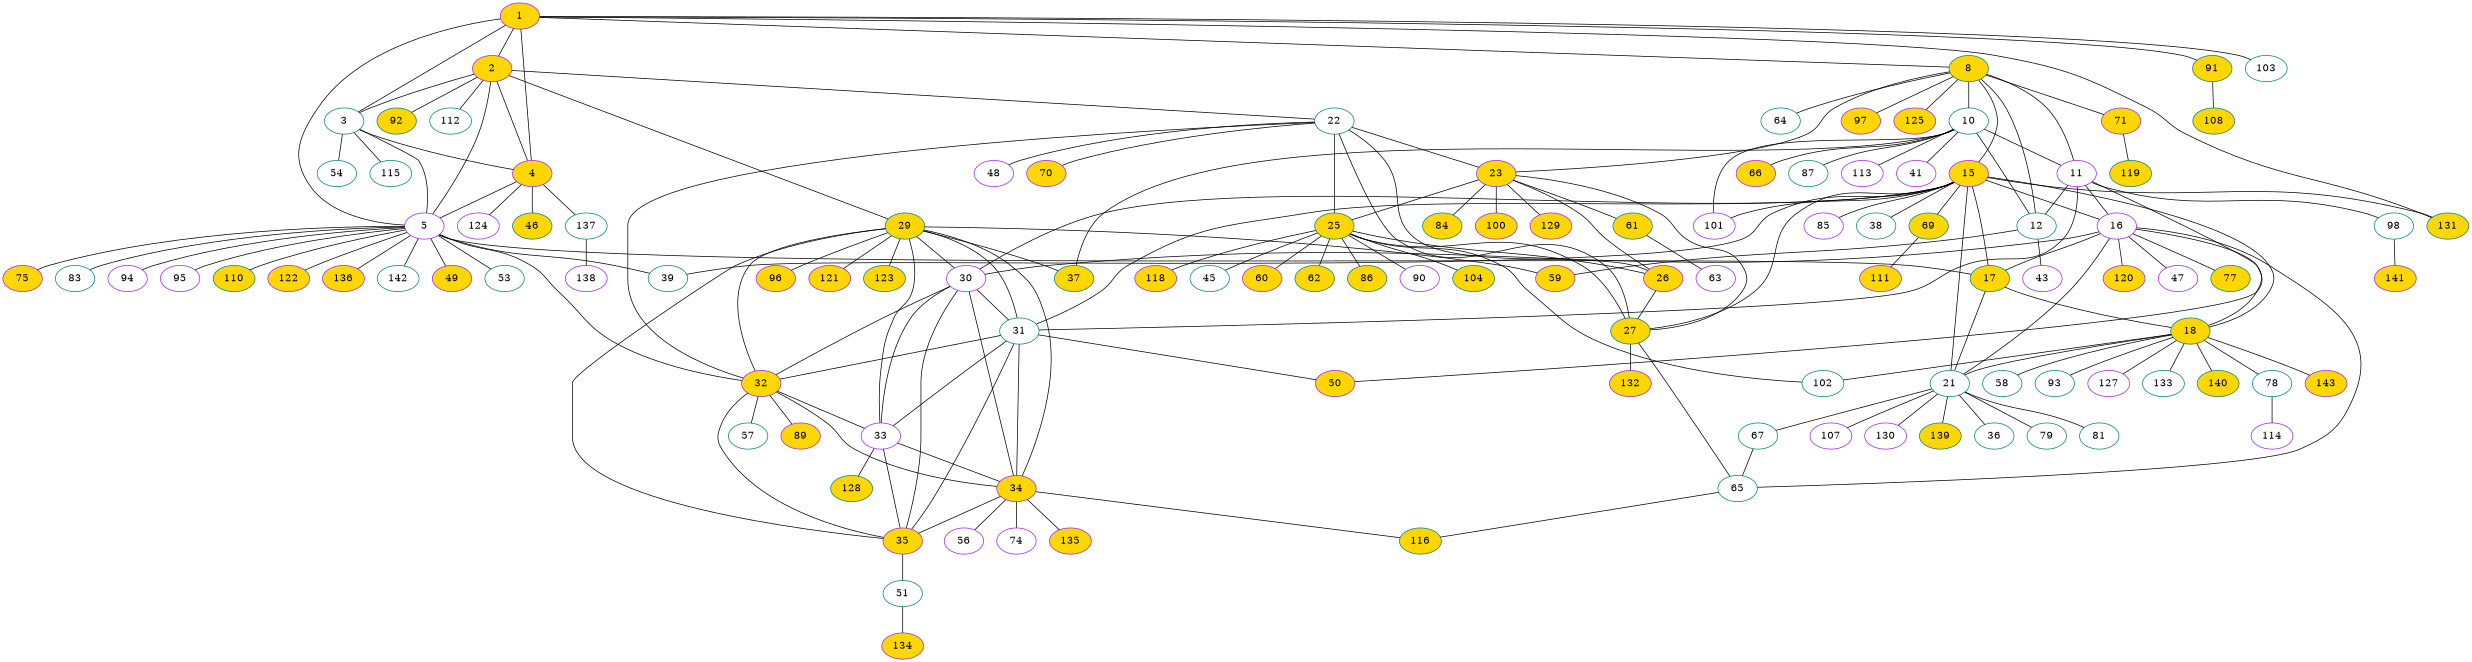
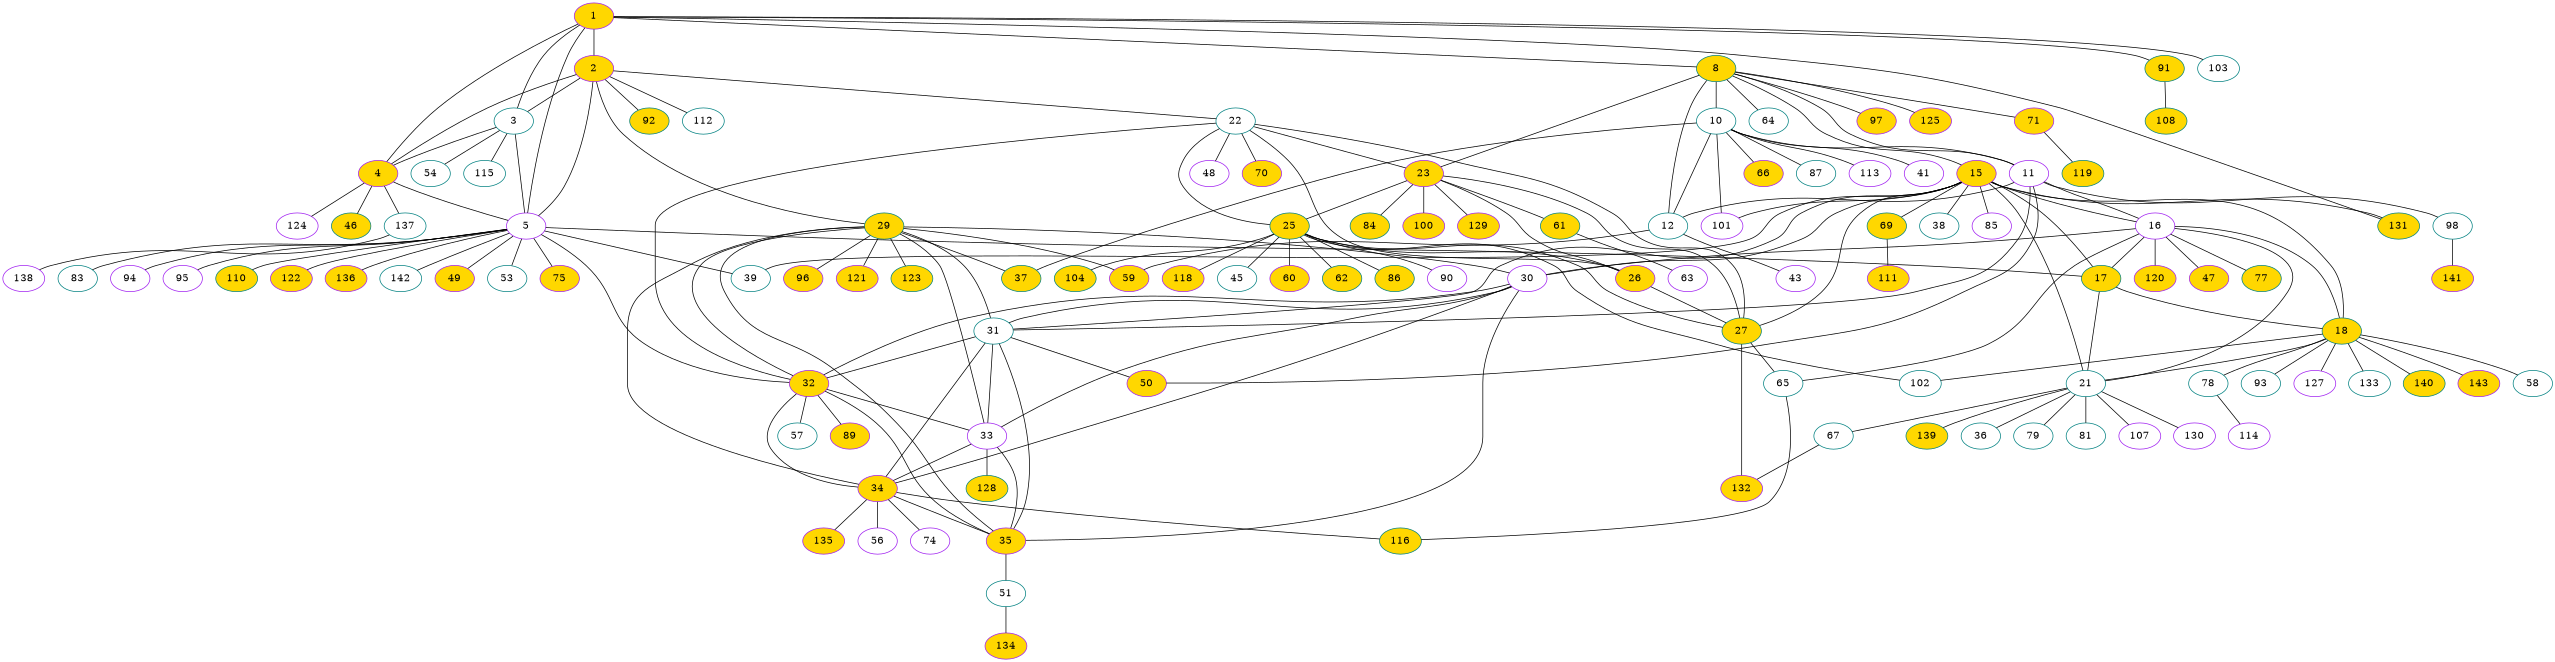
(2178, 279) -> (2209, 279)
(1748, 462) -> (1783, 465)
